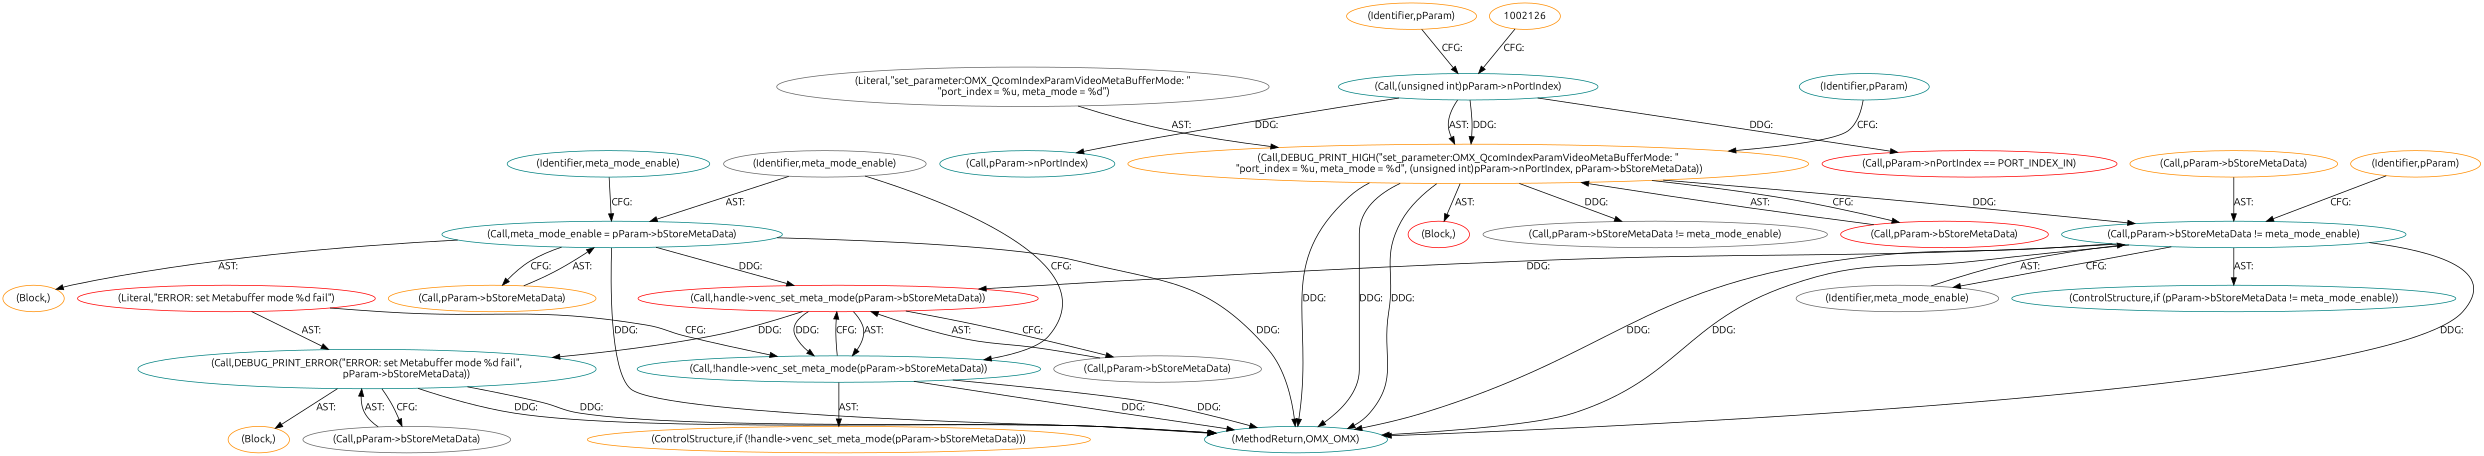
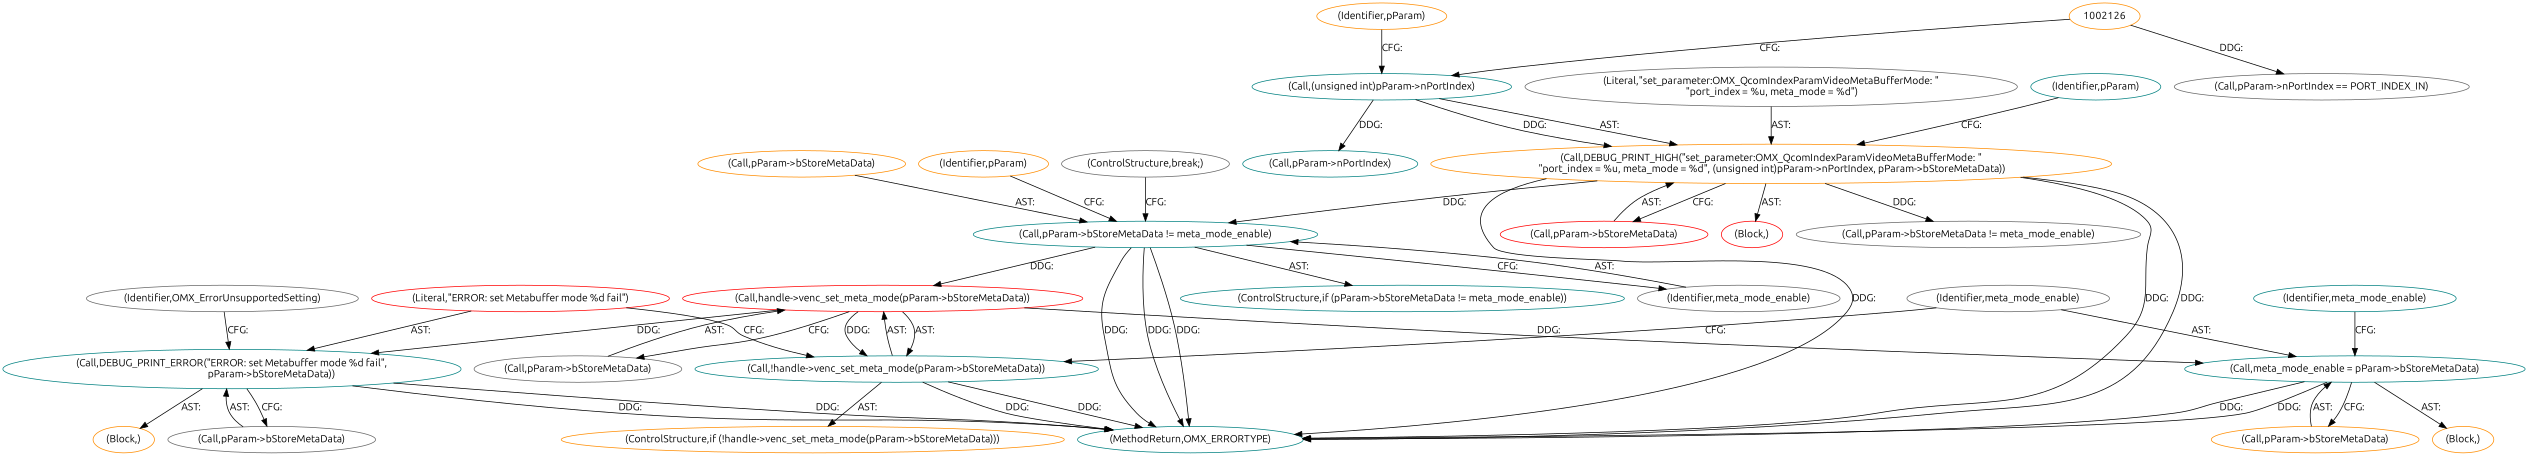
(1714, 125) -> (2204, 48)
none -> (1145, 164)
(1970, 164) -> (2322, 87)
(721, 265) -> (1610, 339)
none -> (222, 298)
(848, 330) -> (898, 330)
(1296, 440) -> (1190, 440)
